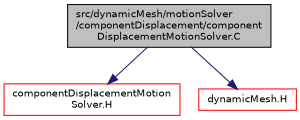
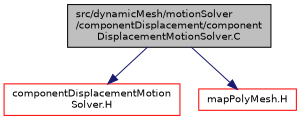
(248, 100) -> (248, 100)
